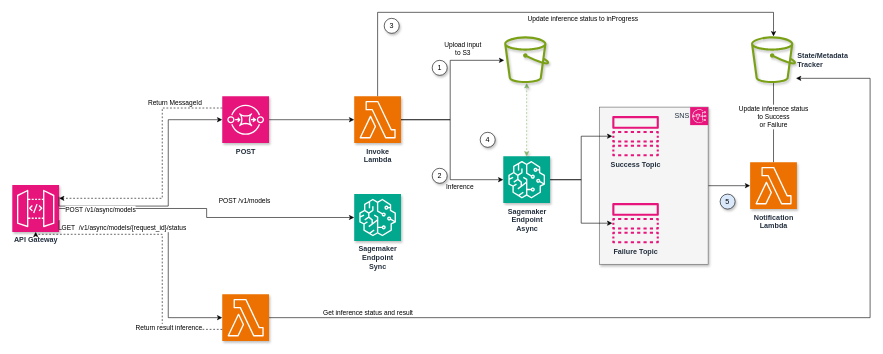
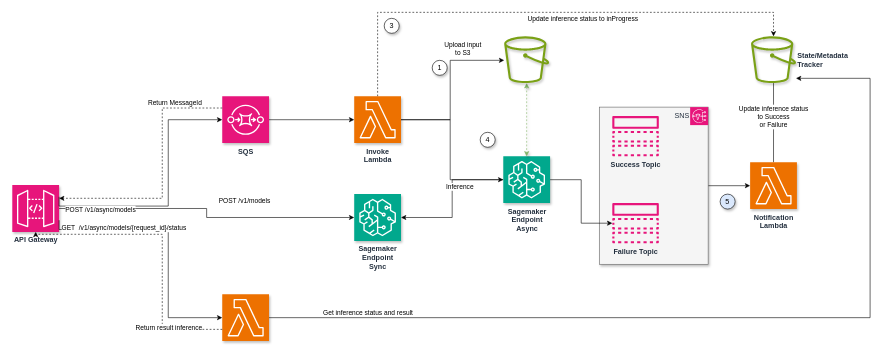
(544, 12) -> (544, 12)
(581, 136) -> (430, 218)
(246, 152) -> (246, 152)
(440, 176) -> none
